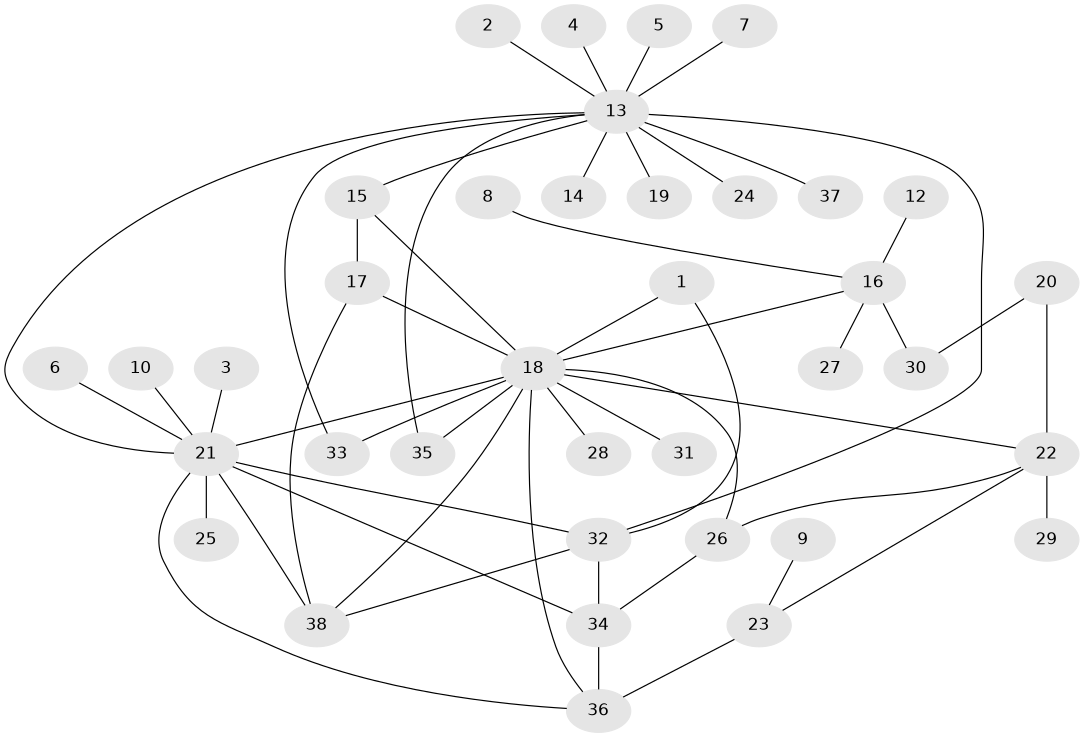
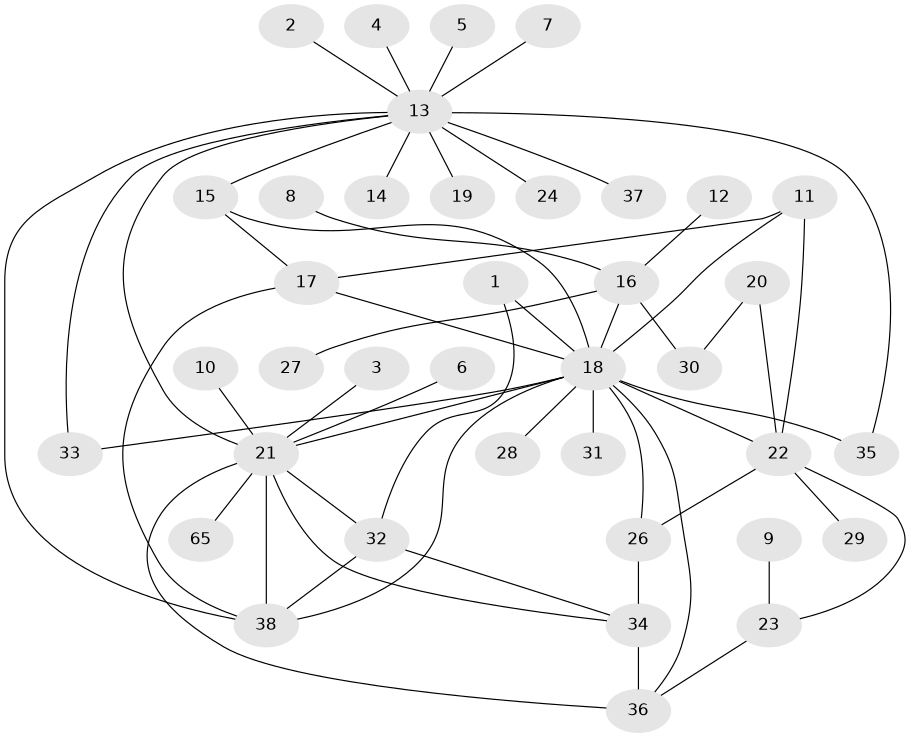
none -> (805, 197)
(981, 306) -> (5, 295)
(206, 540) -> (201, 540)
